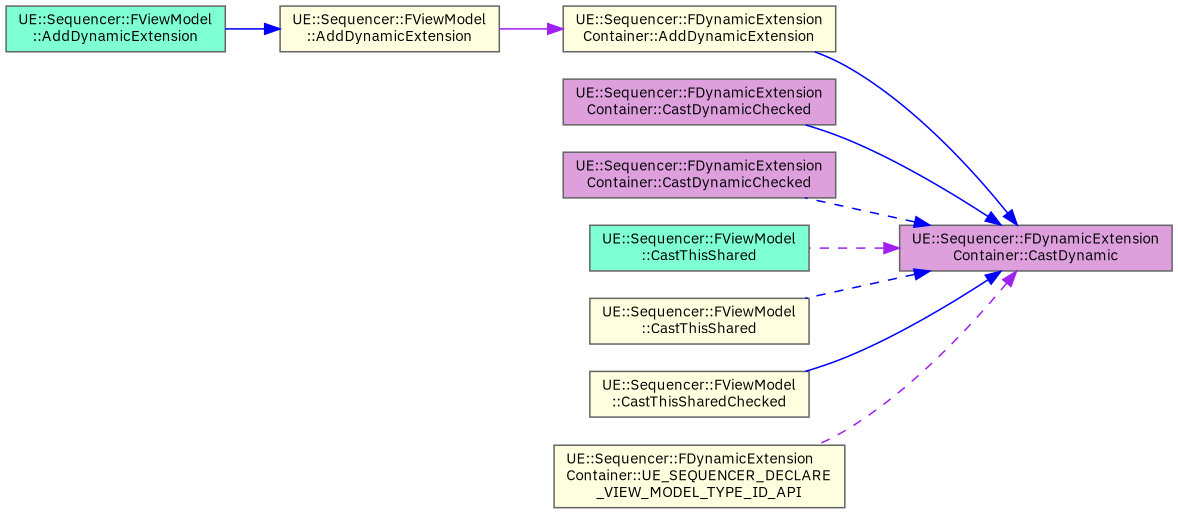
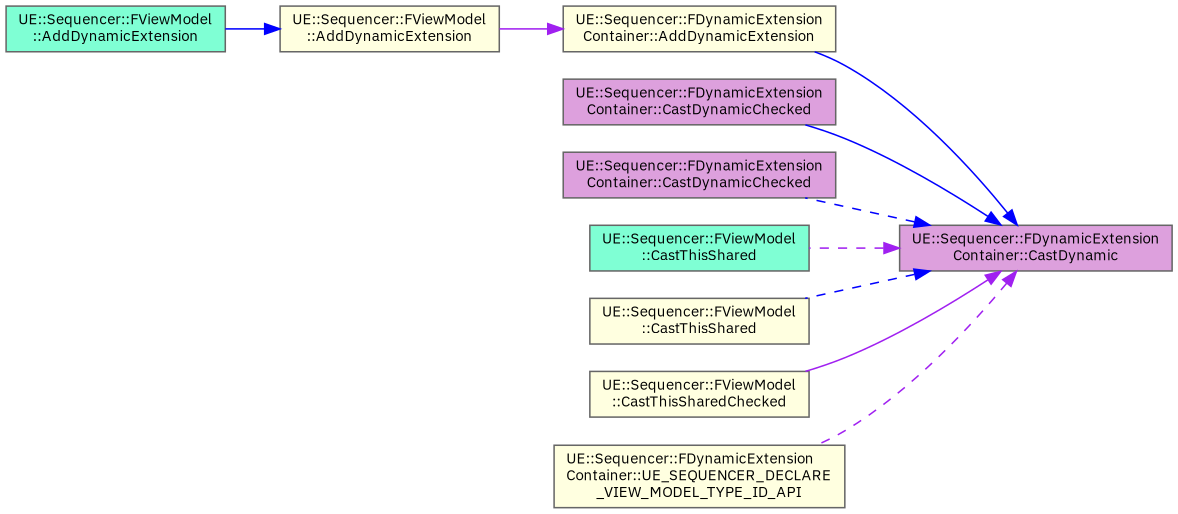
(900, 332) -> (900, 332)
